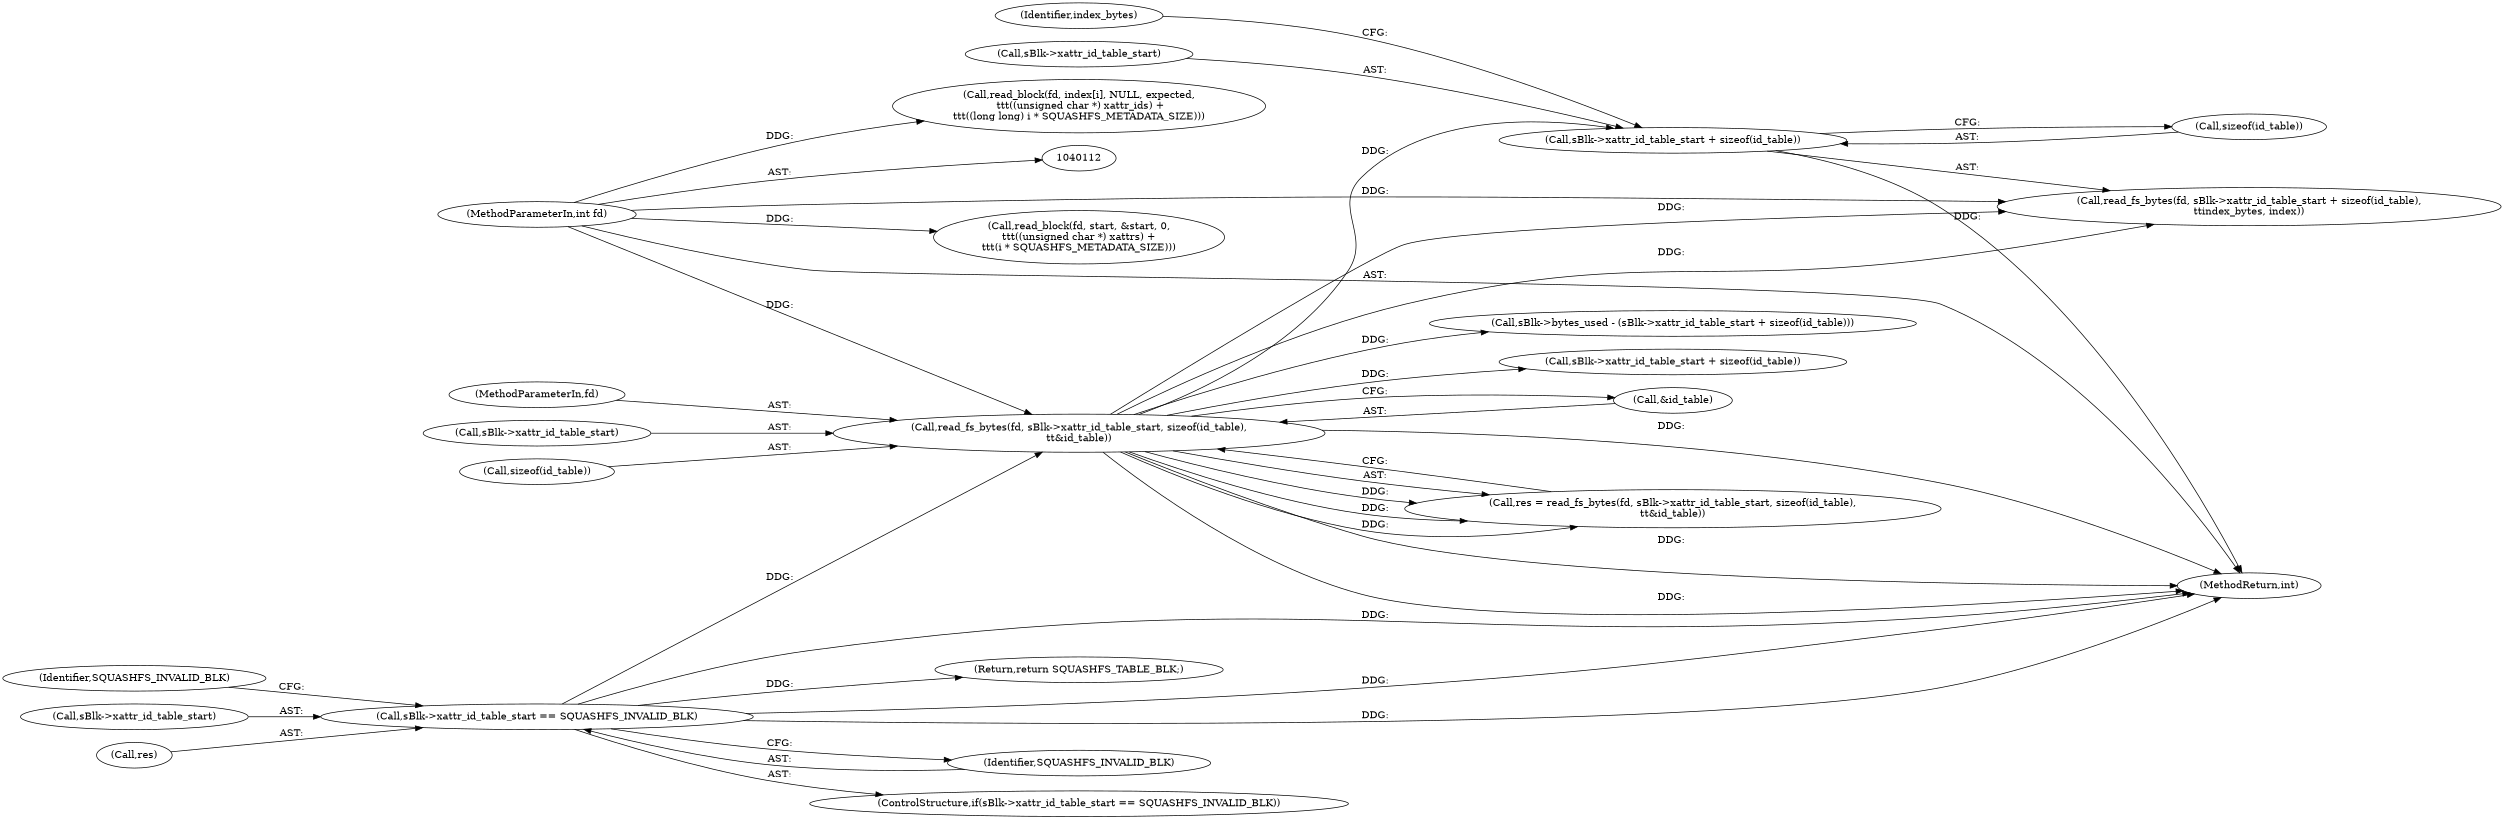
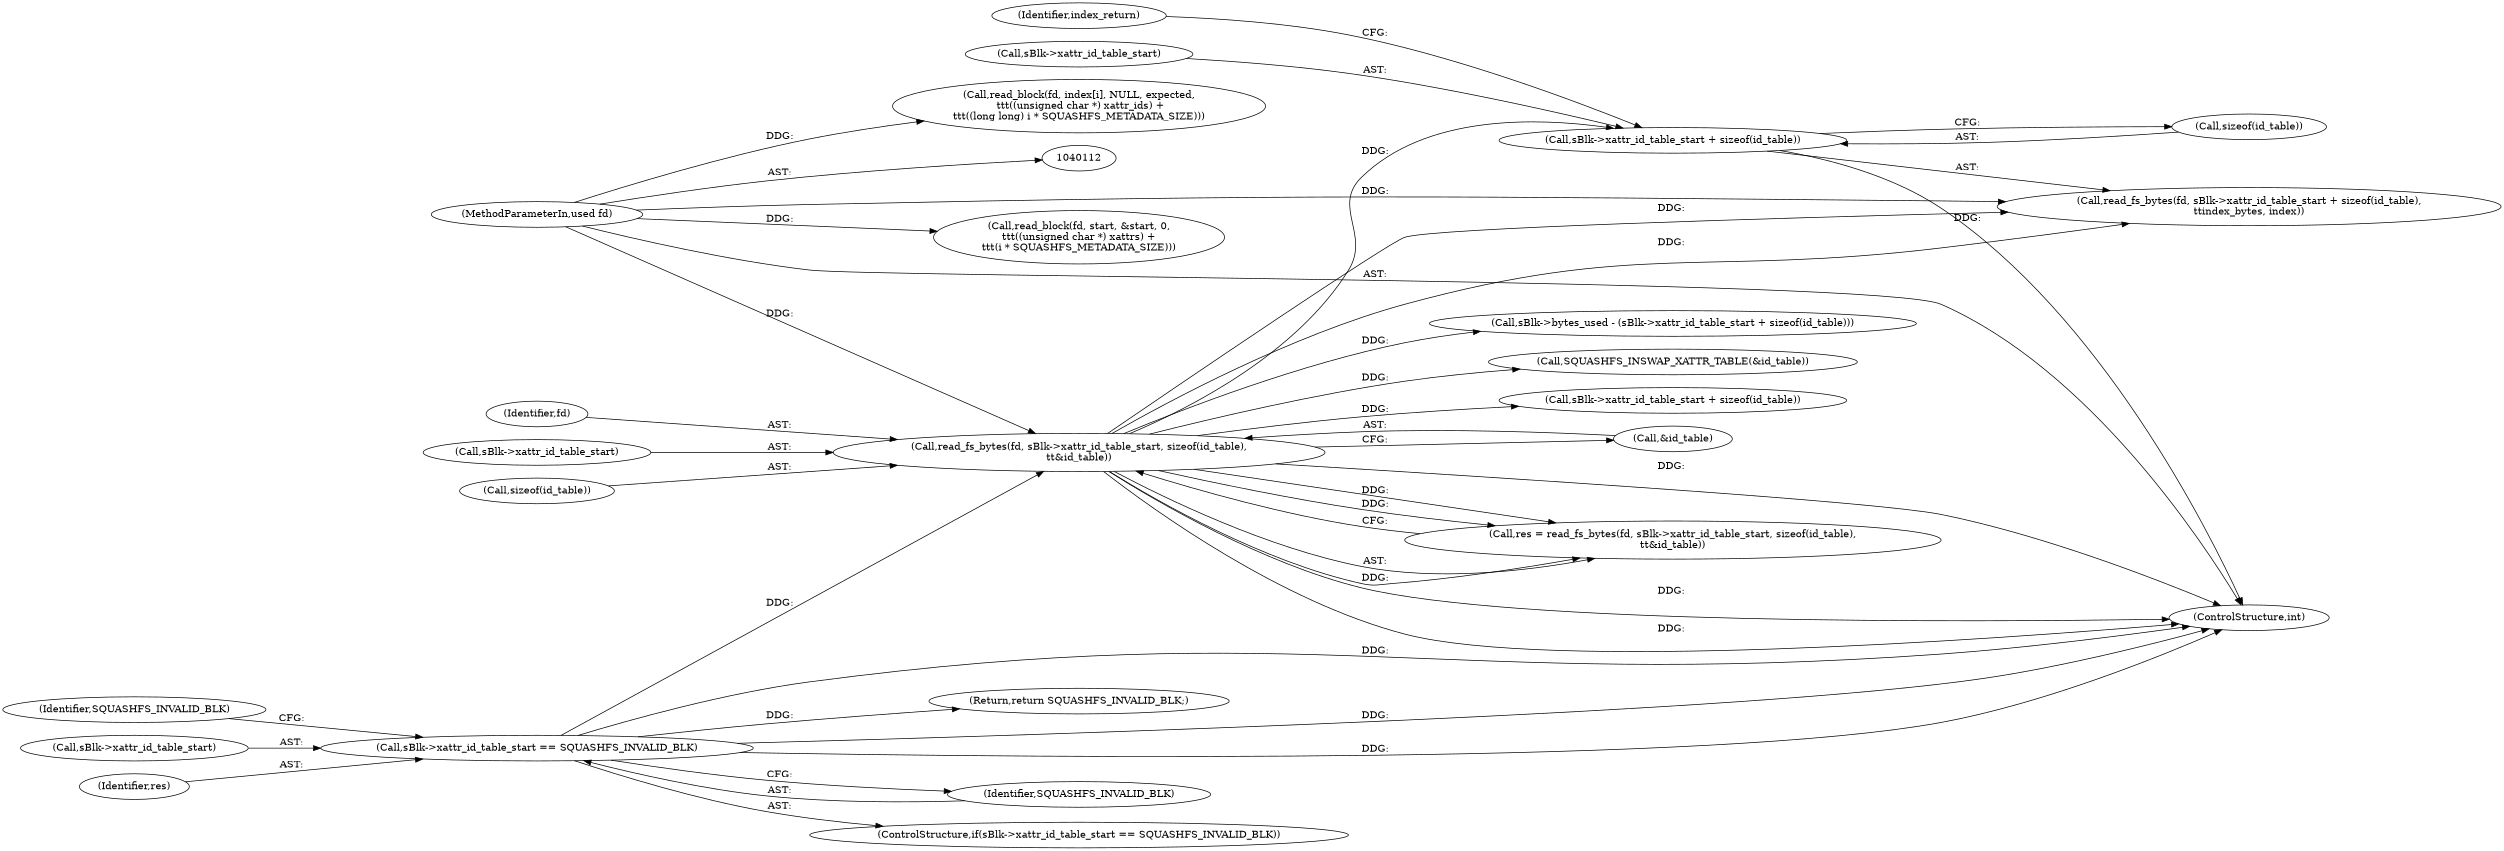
(1079, 16) -> (1079, 16)
(537, 214) -> (537, 214)
none -> (1673, 362)
(537, 395) -> (537, 414)
(2249, 586) -> (2249, 618)
(1079, 670) -> (1079, 701)
(134, 755) -> (134, 787)
